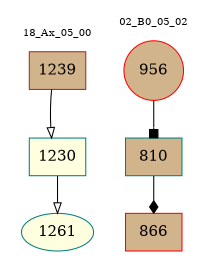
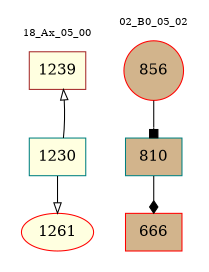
(58, 71) -> (58, 71)
(154, 71) -> (154, 71)
(51, 109) -> (65, 119)
(58, 232) -> (58, 232)
(154, 232) -> (154, 232)
